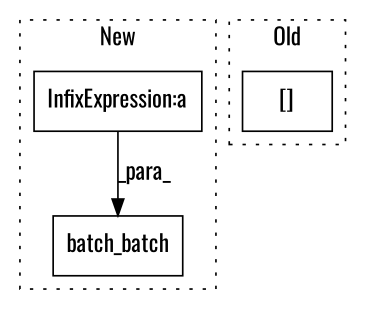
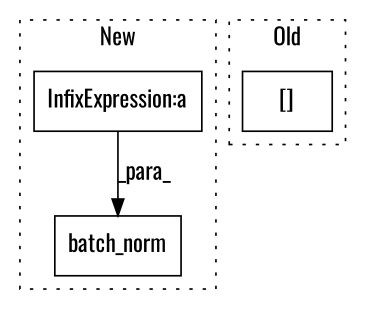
(118, 246) -> (118, 246)
